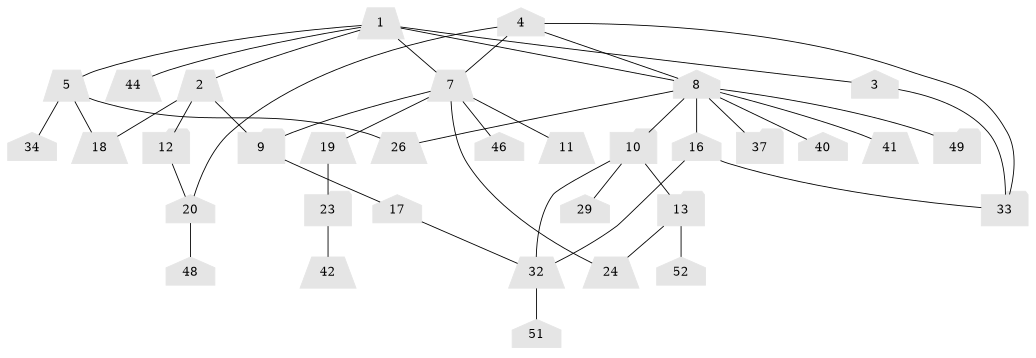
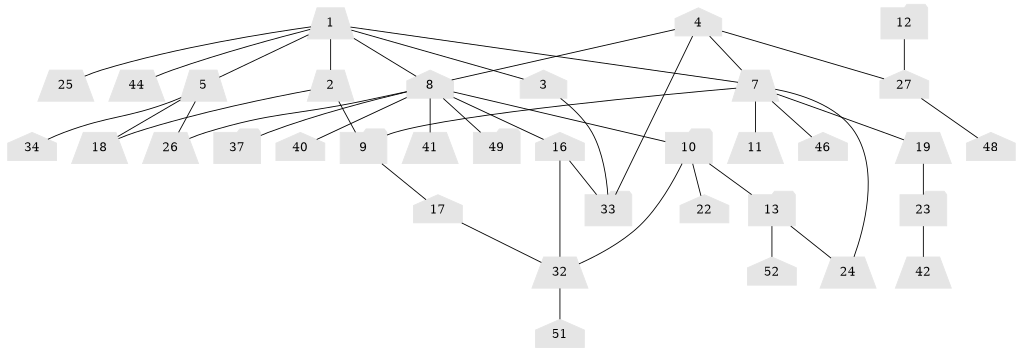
none -> (66, 86)
(180, 122) -> none
(190, 210) -> (904, 86)
(585, 210) -> (704, 210)
